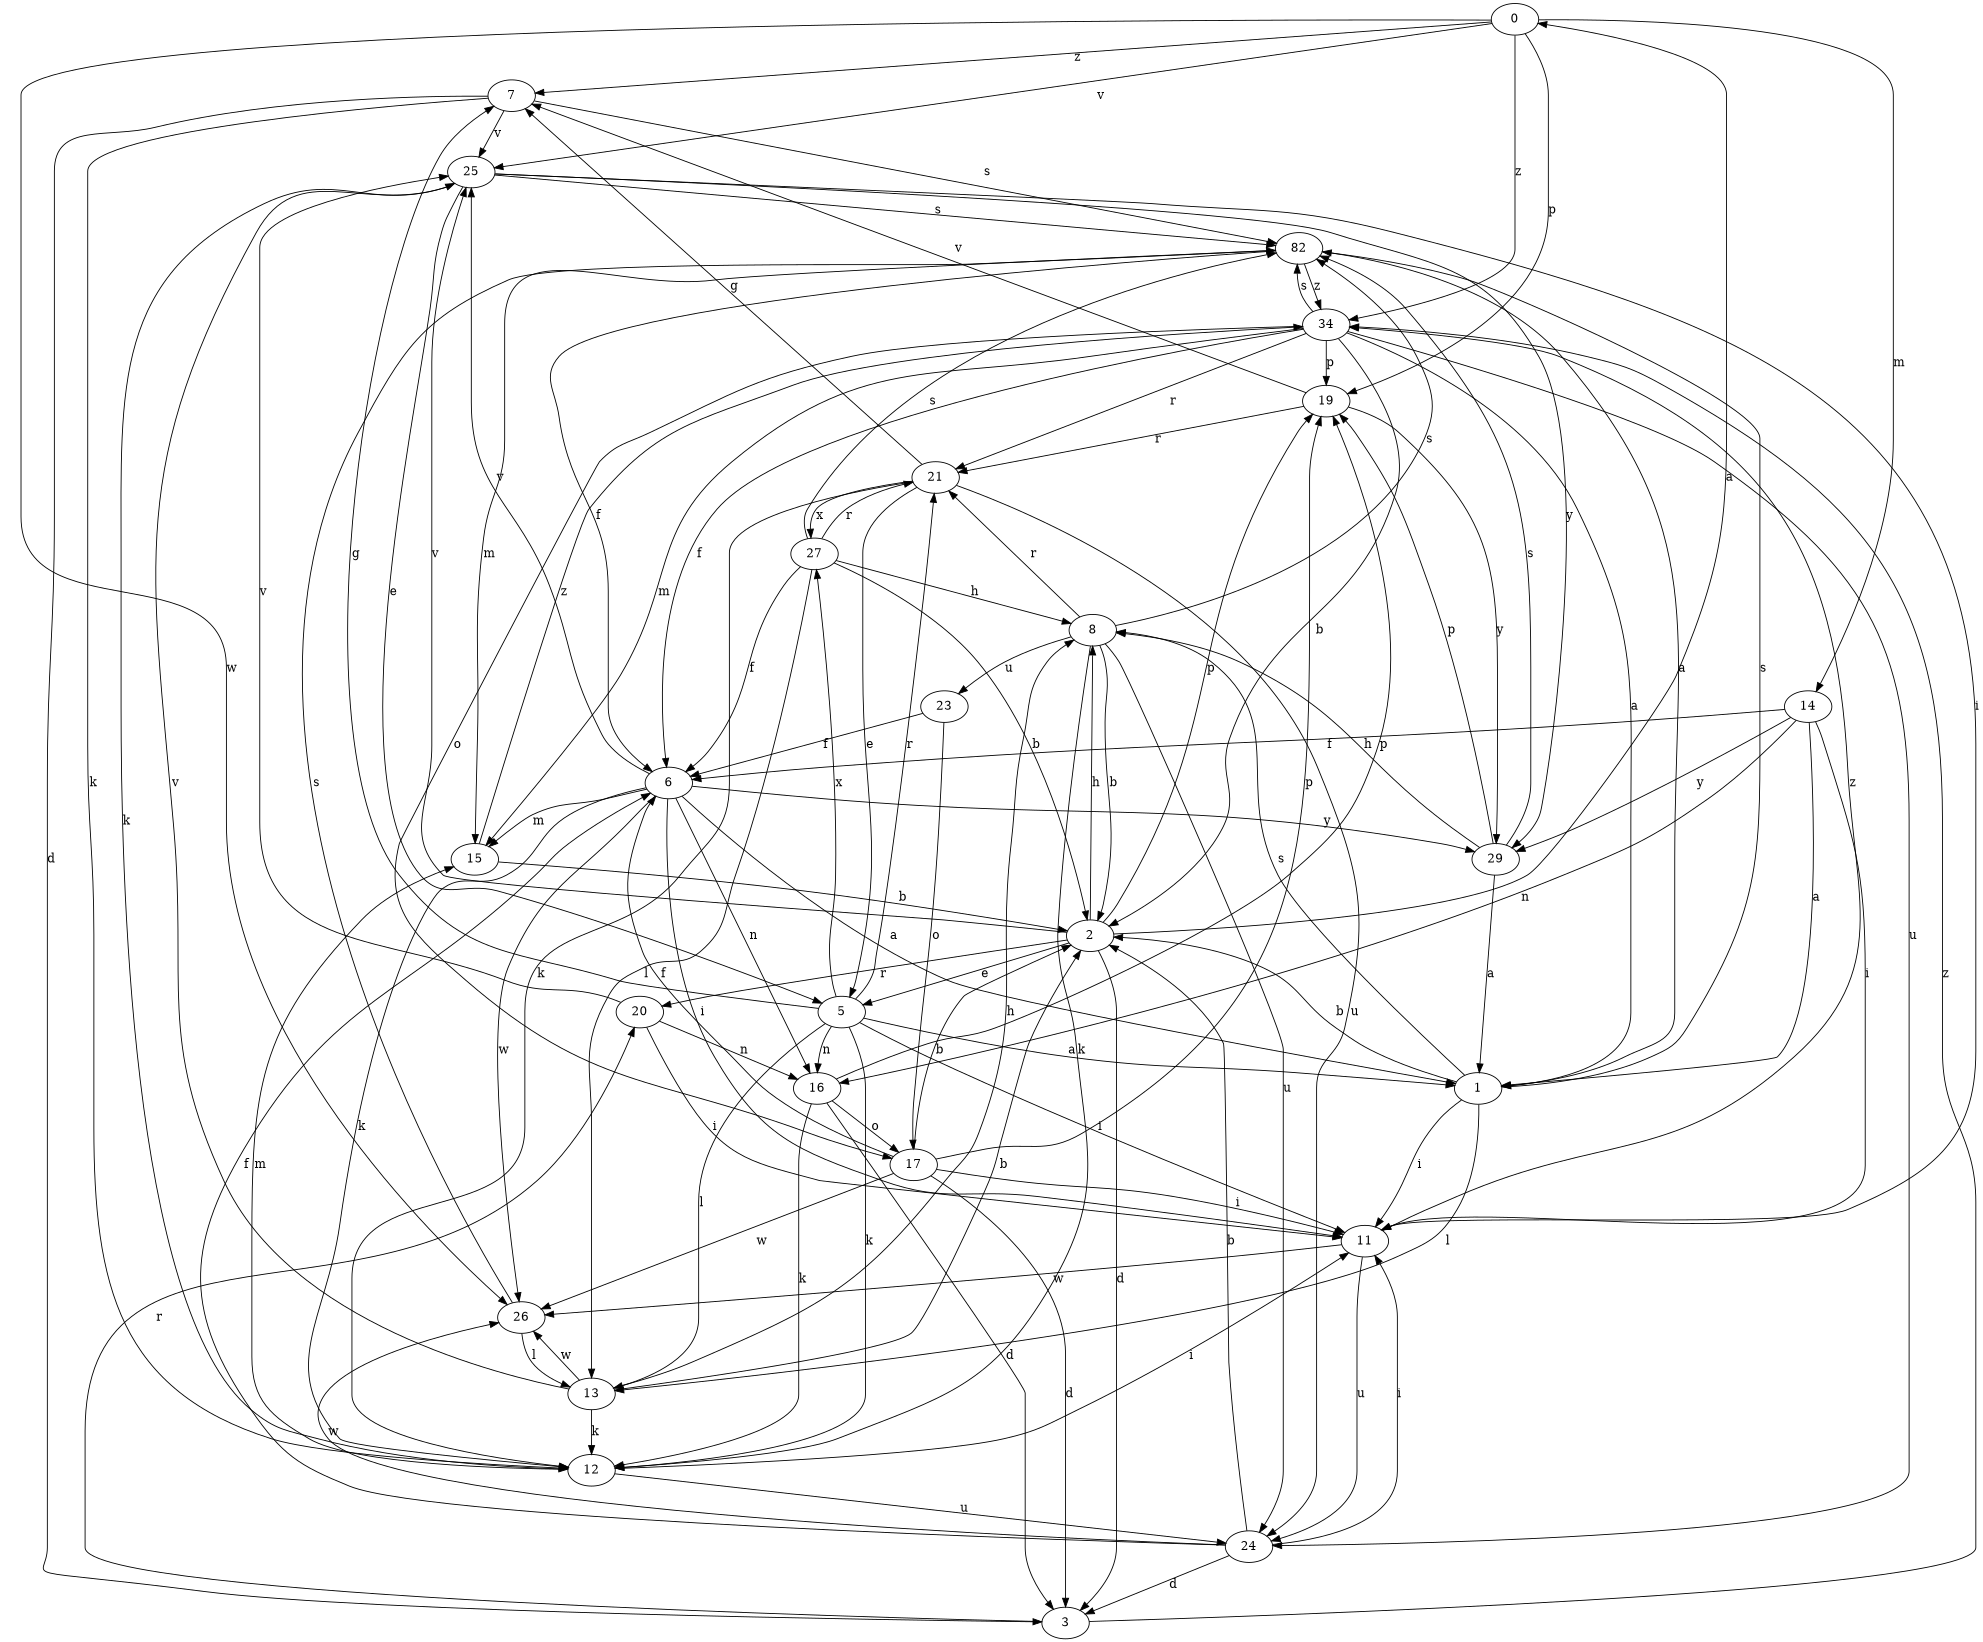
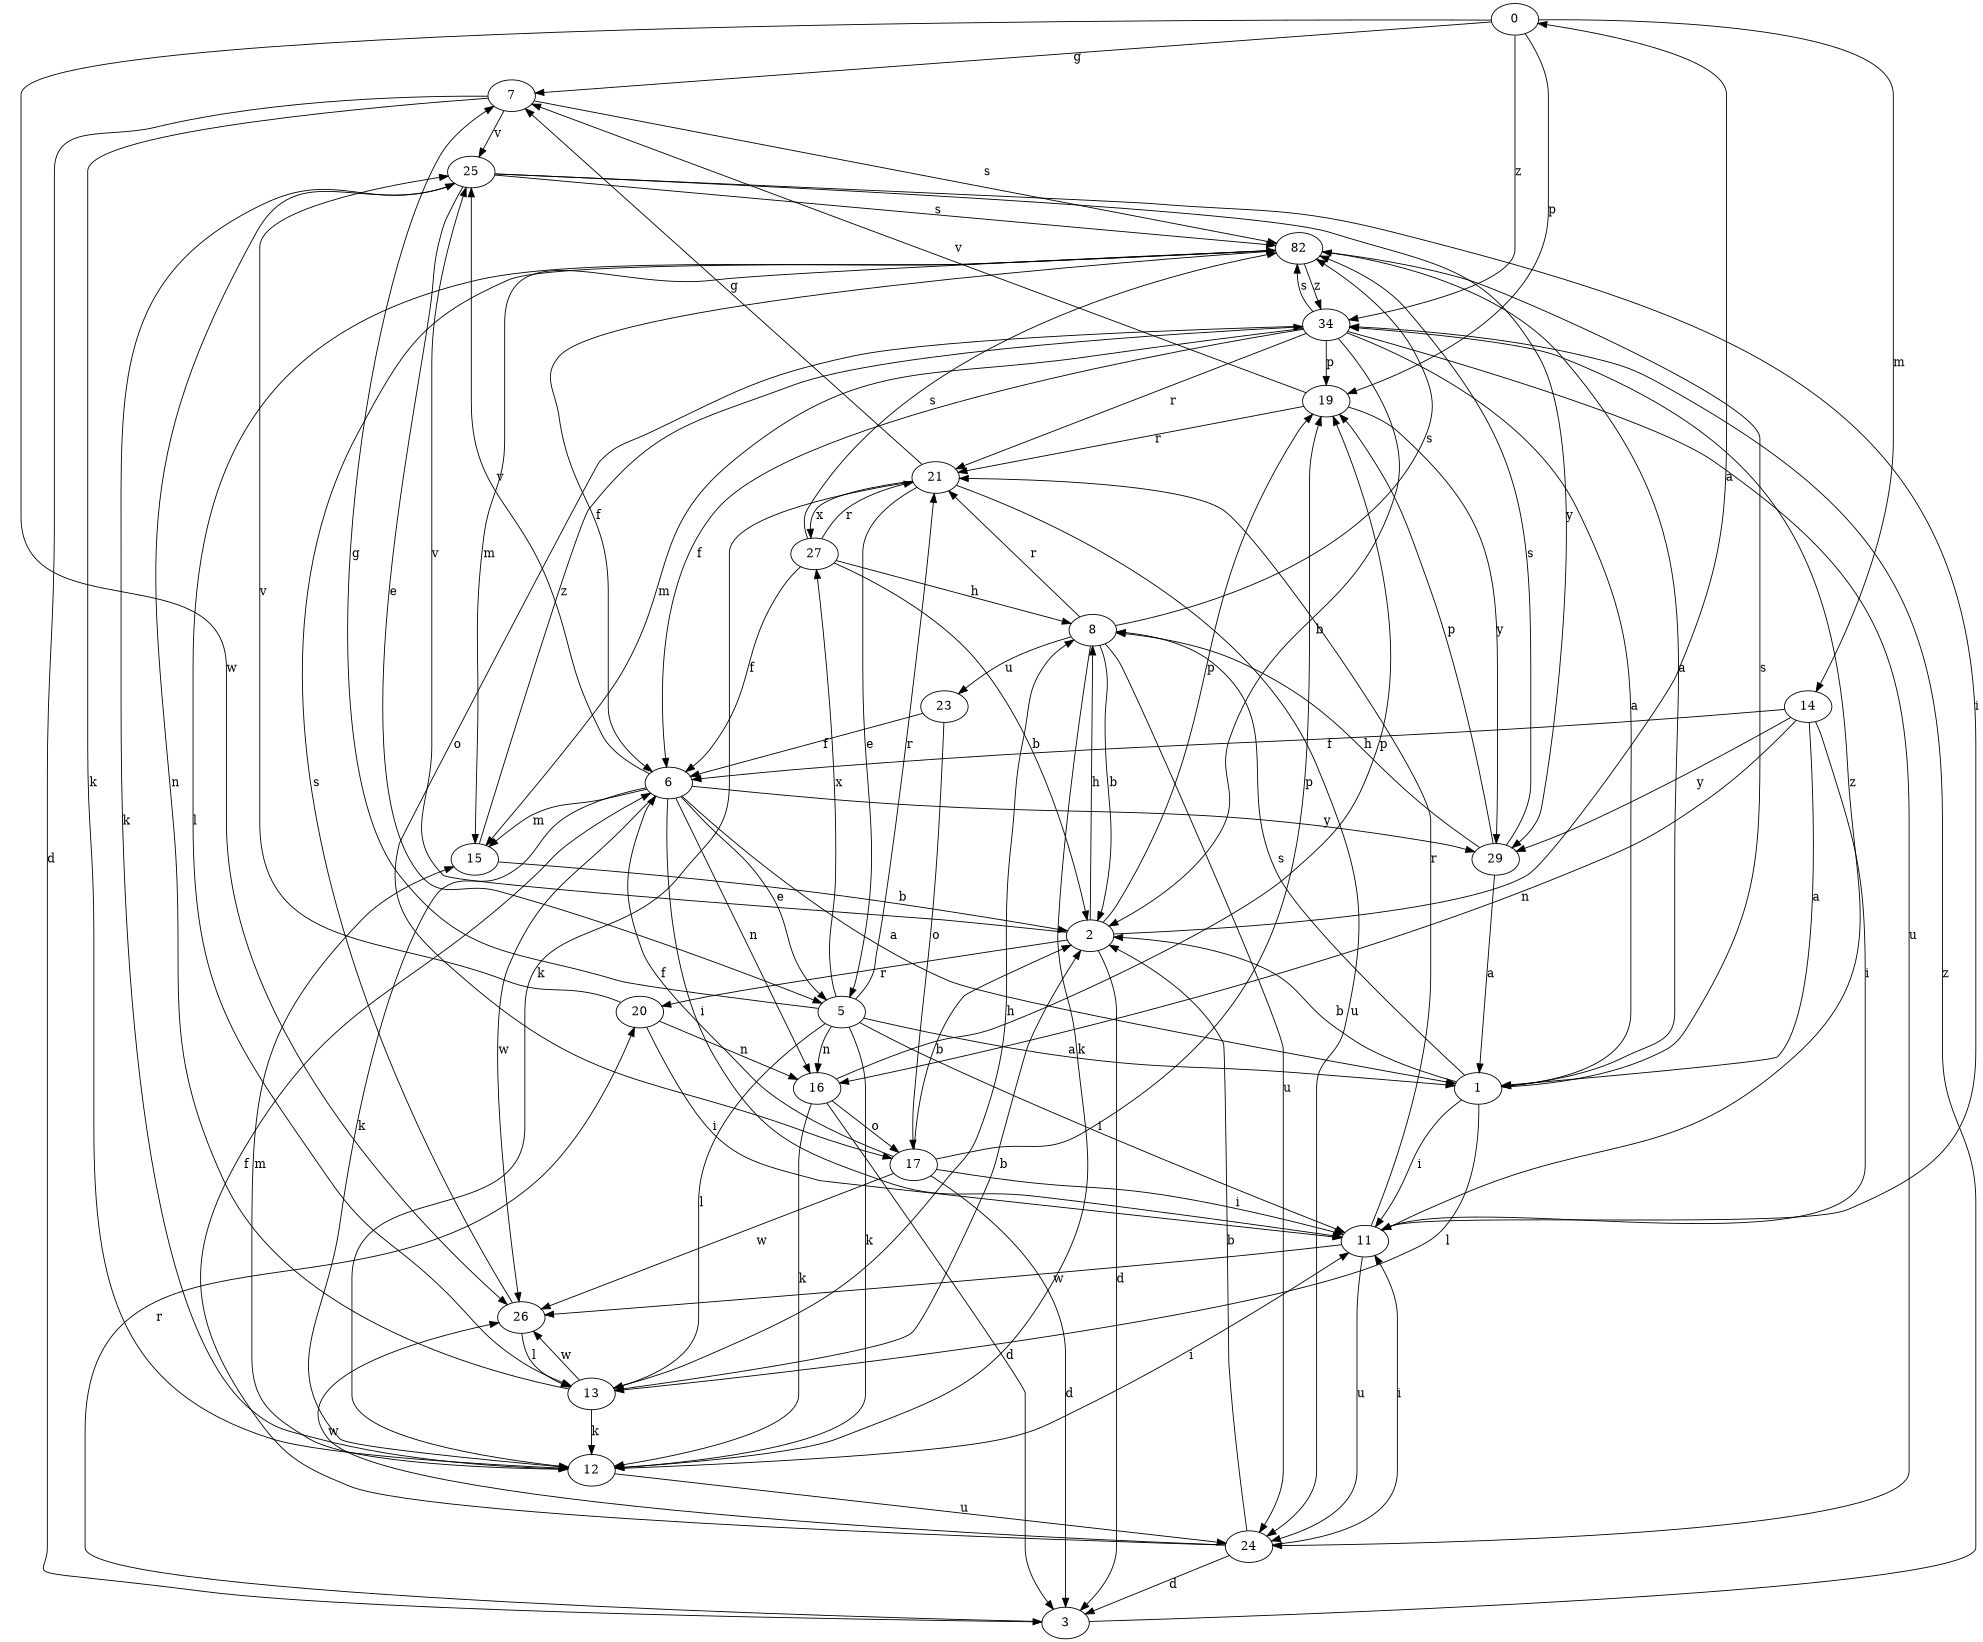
(1078, 57) -> (1078, 57)
(997, 95) -> none
none -> (1395, 745)
(176, 783) -> (176, 783)
(662, 962) -> (241, 440)
(970, 973) -> (762, 881)
